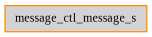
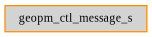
(76, 19) -> (76, 19)
